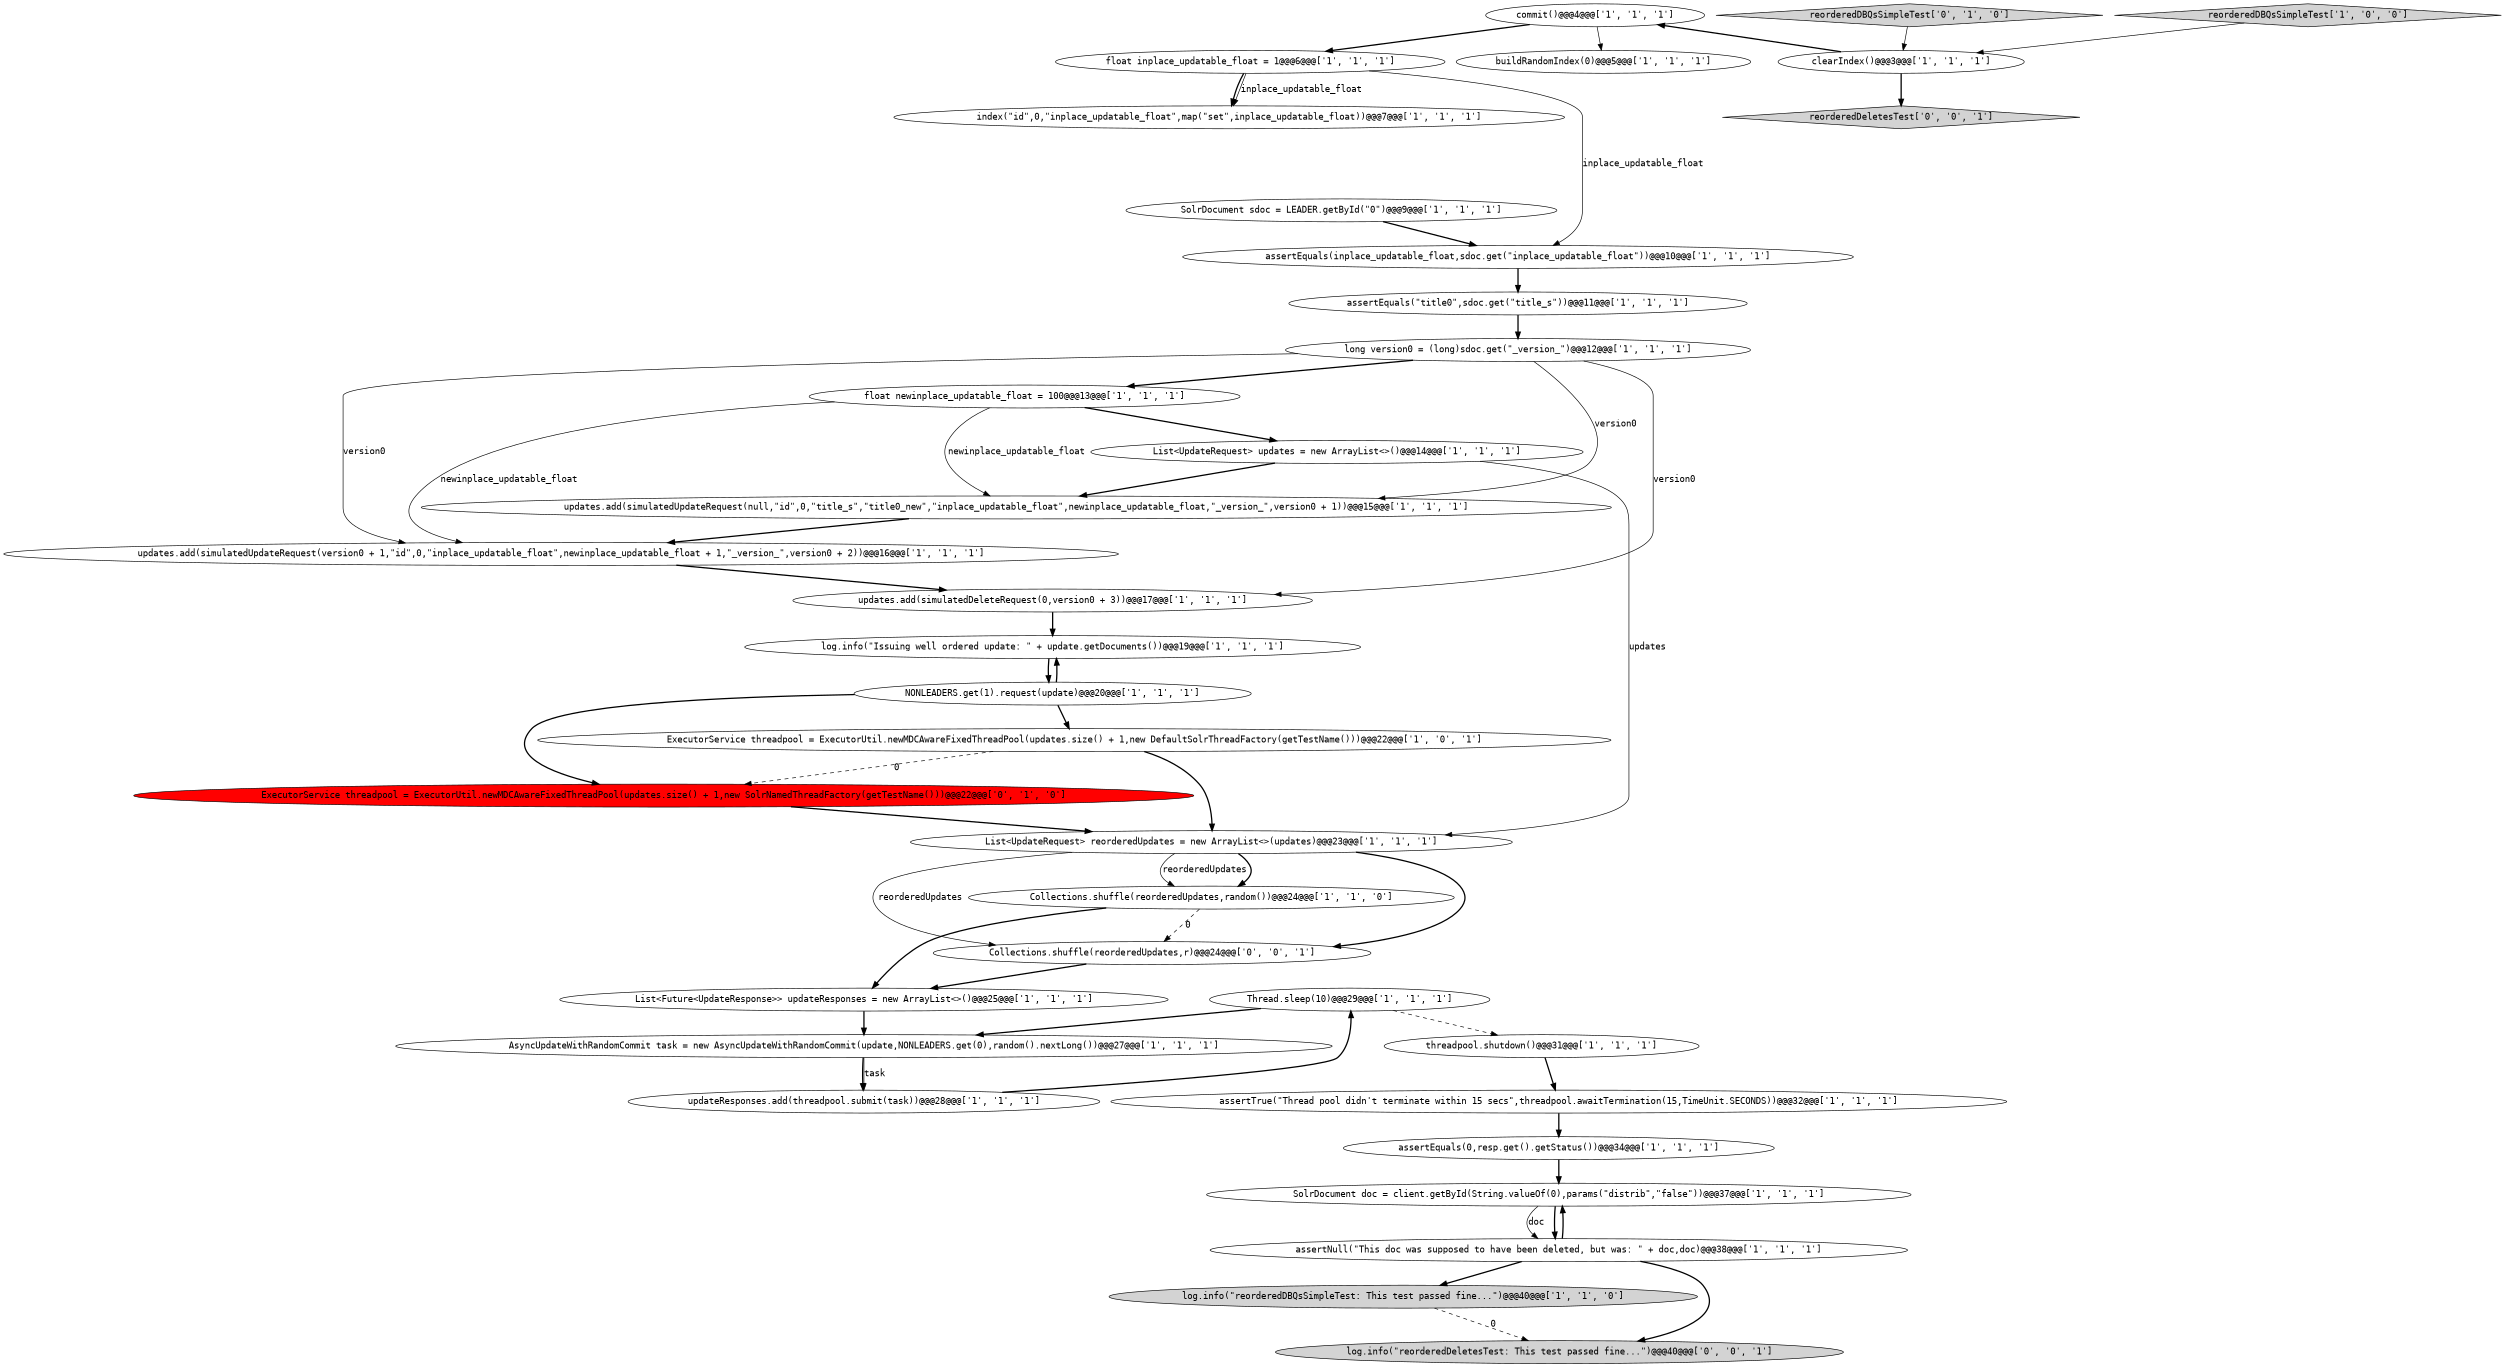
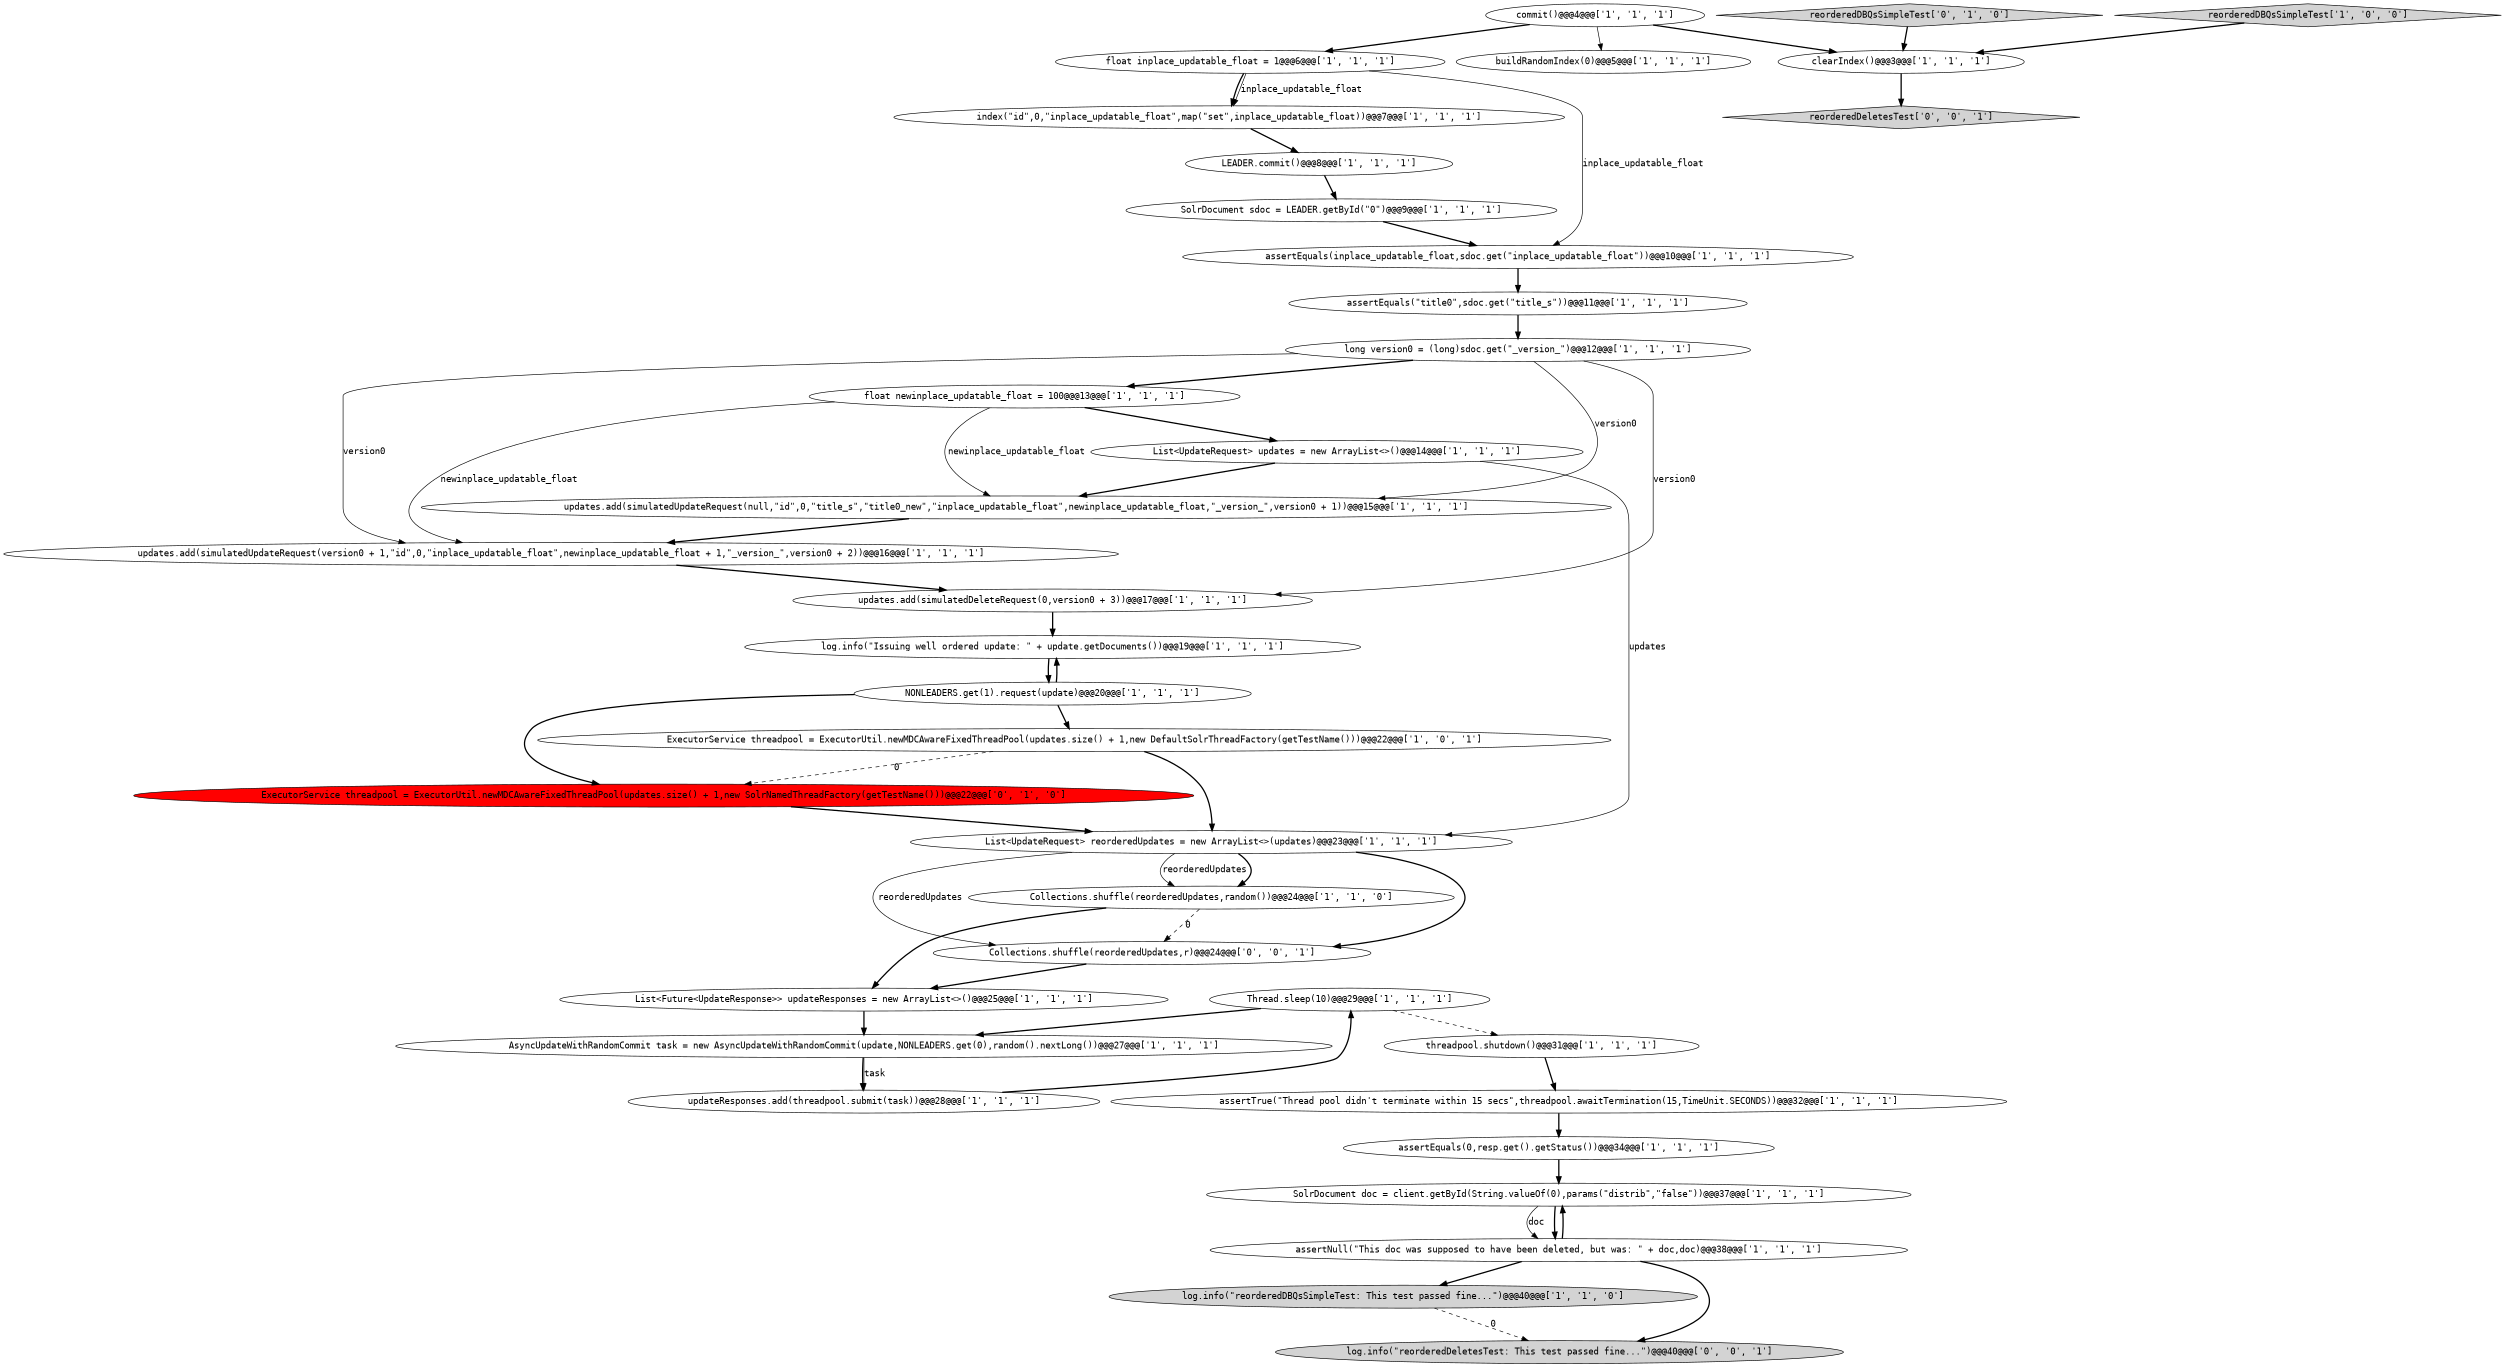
(1906, 35) -> (1906, 35)
(2114, 38) -> (2114, 38)
(1753, 39) -> (1741, 38)
none -> (1319, 164)
